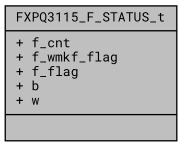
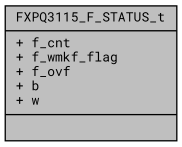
(48, 72) -> (44, 72)
